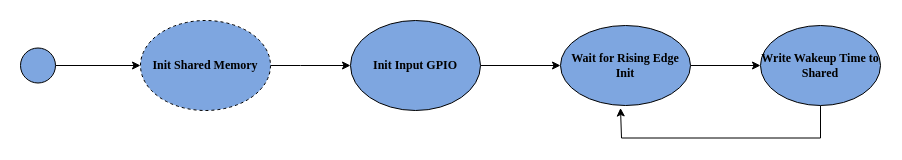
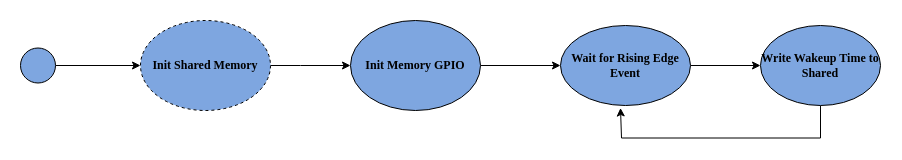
(416, 66) -> (416, 66)
(626, 66) -> (626, 66)
